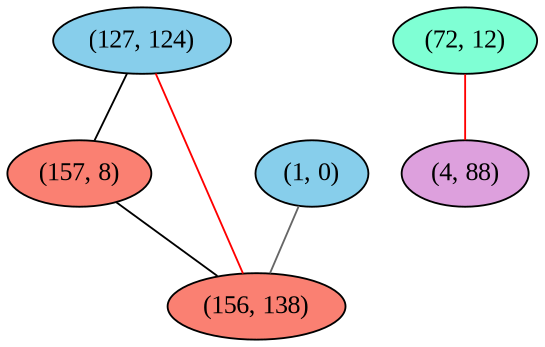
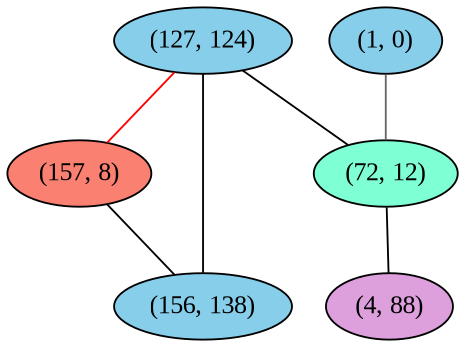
(111, 107) -> (141, 108)
(465, 107) -> (388, 240)
none -> (295, 108)
(199, 174) -> (203, 173)
(284, 240) -> (386, 107)
(257, 306) -> (203, 306)
